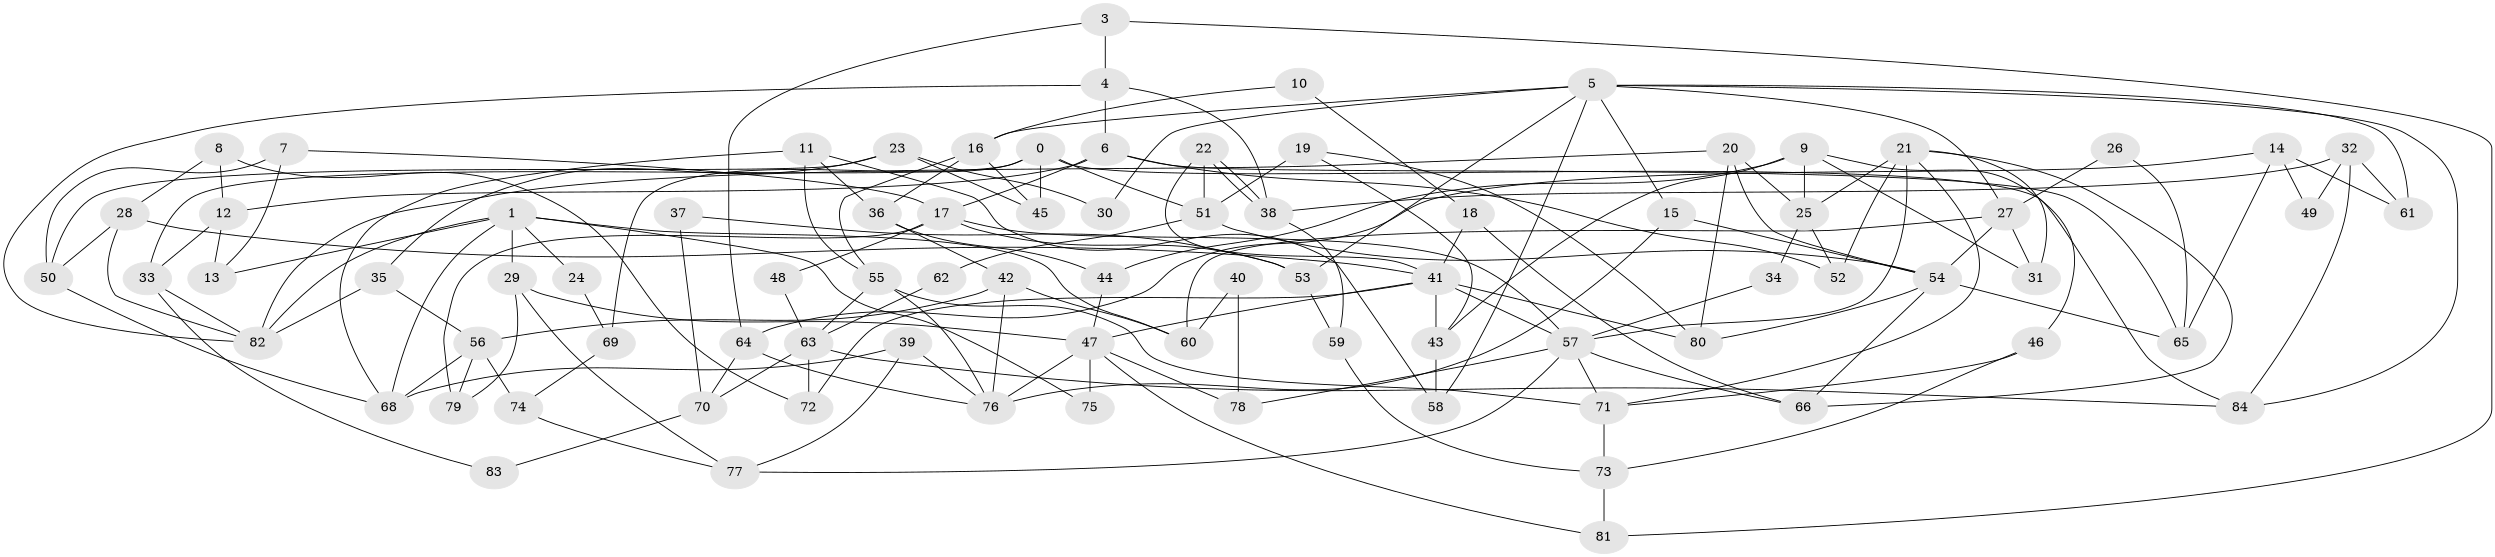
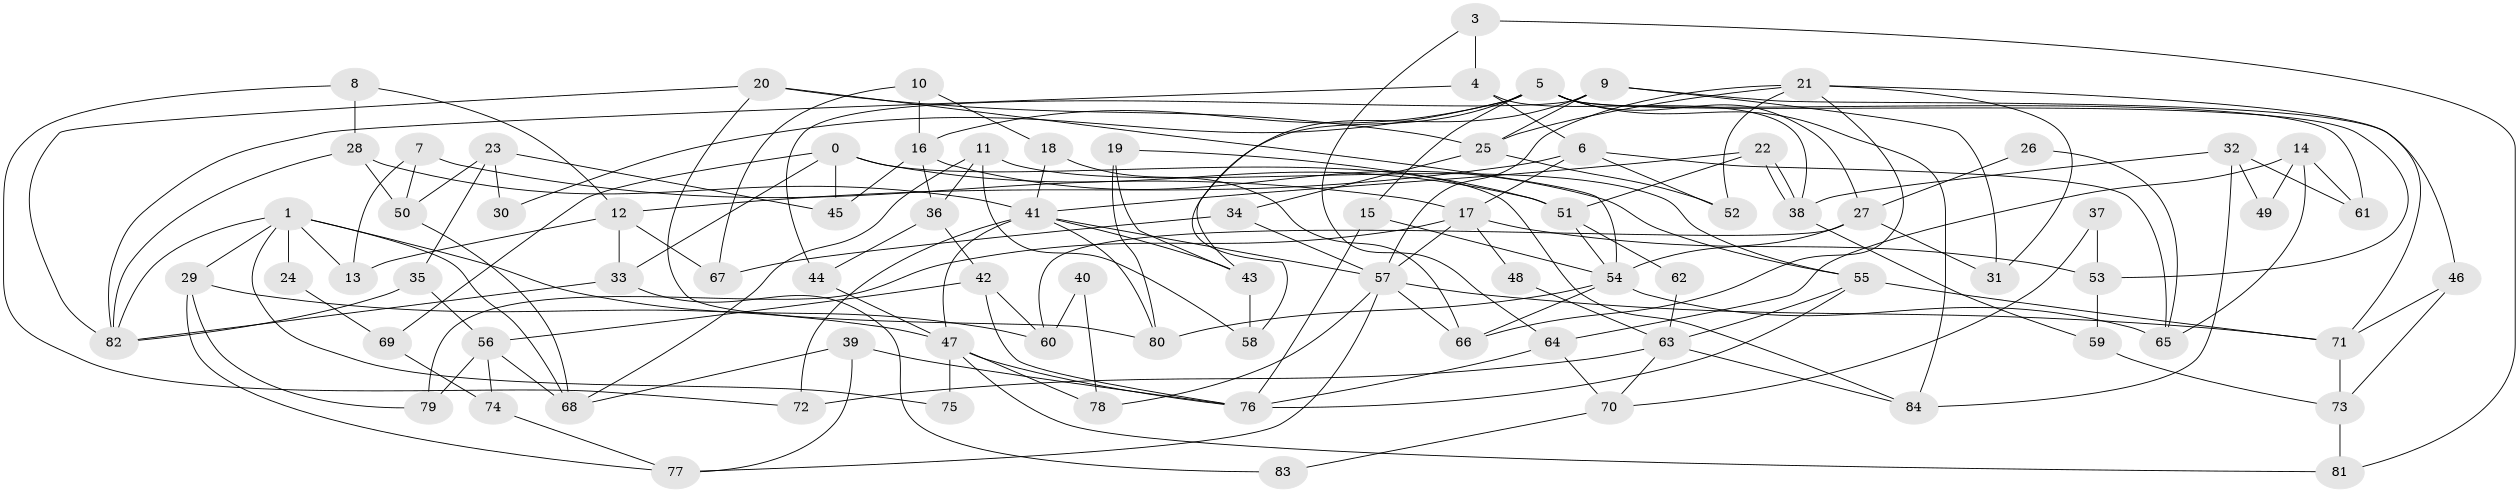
none -> (718, 279)
